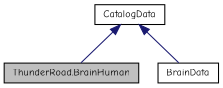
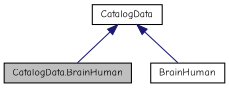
(71, 73) -> (68, 73)
(188, 73) -> (188, 73)
